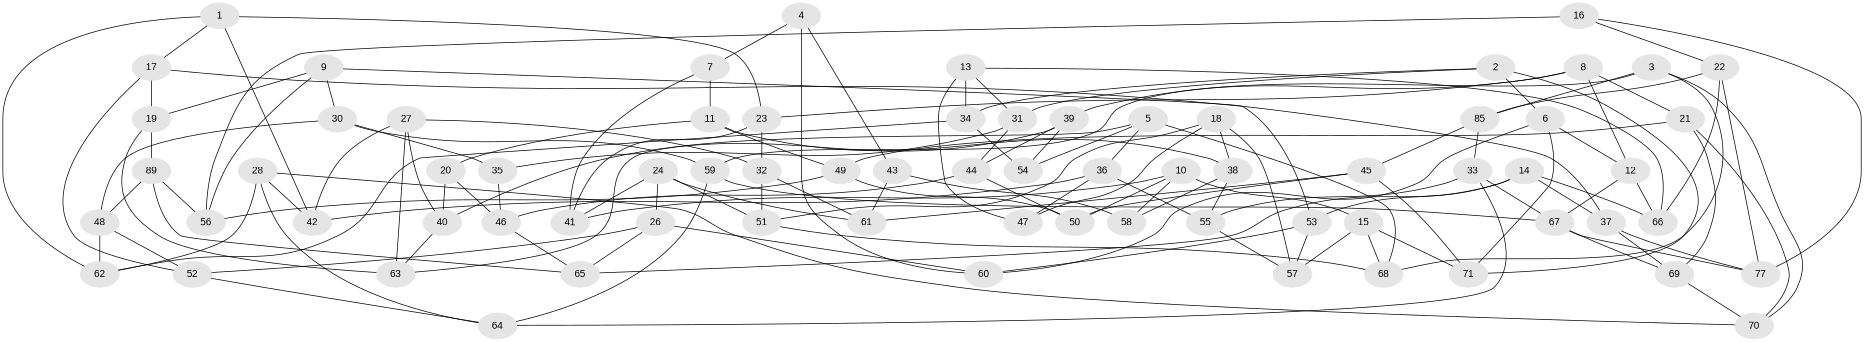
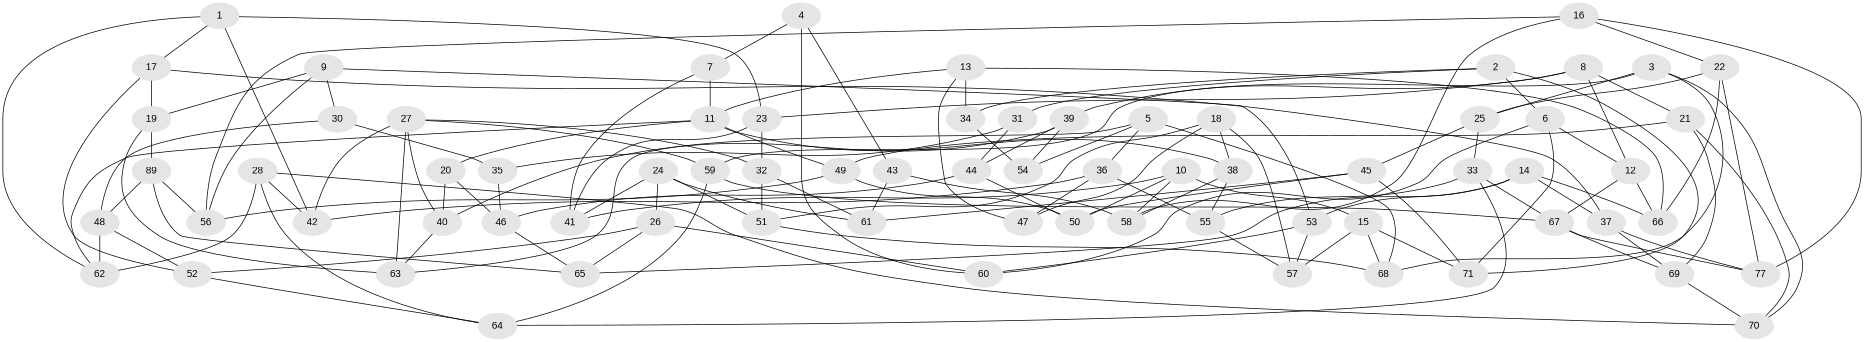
(996, 98) -> (846, 82)
(1480, 119) -> (1480, 119)
(517, 141) -> (555, 132)
(536, 150) -> (341, 139)
none -> (1398, 178)
